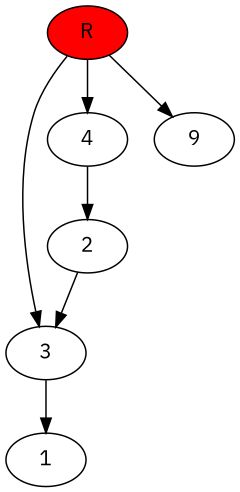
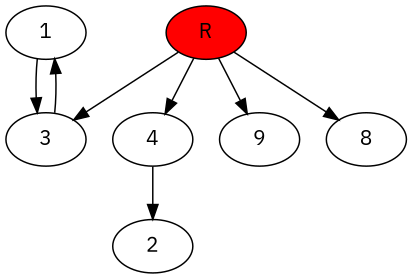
none -> (366, 139)
(70, 293) -> (36, 78)
